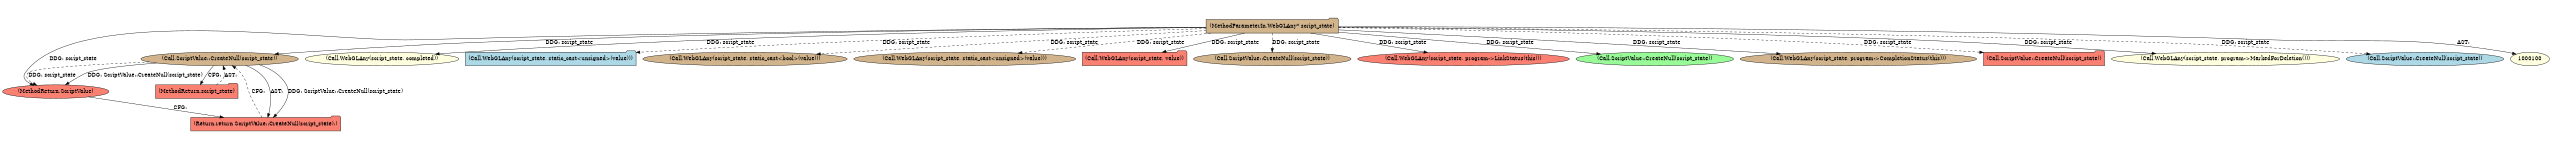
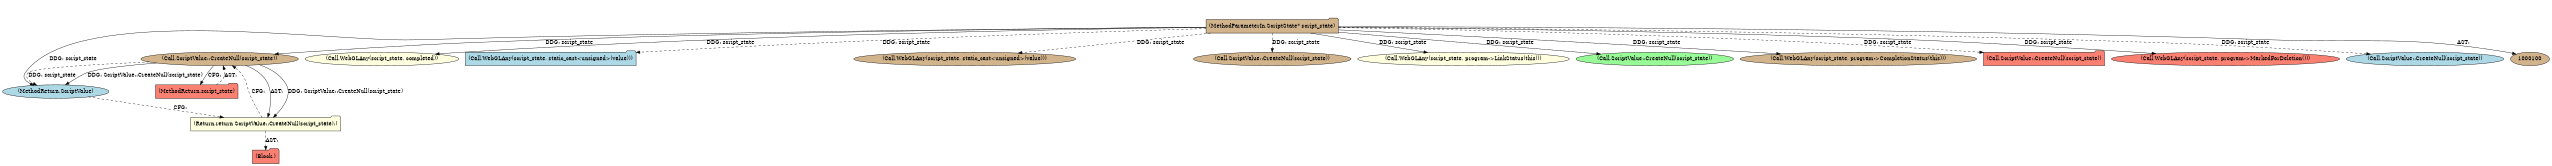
(1272, 26) -> (1272, 26)
(745, 59) -> none
(1135, 59) -> none
(1464, 59) -> (1464, 59)
(2226, 59) -> (2226, 59)
(2530, 59) -> (2530, 59)
(56, 92) -> (56, 92)
(154, 107) -> (154, 107)
(266, 124) -> (266, 124)
none -> (266, 157)
